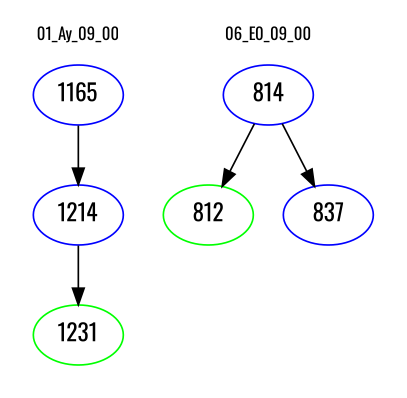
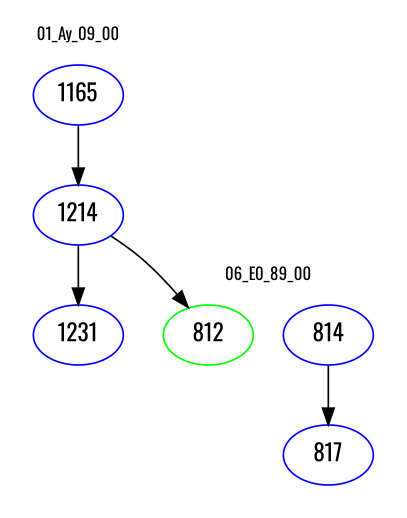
(268, 36) -> (268, 276)
(242, 148) -> (161, 276)
(328, 215) -> (328, 455)
(78, 335) -> (78, 335)
